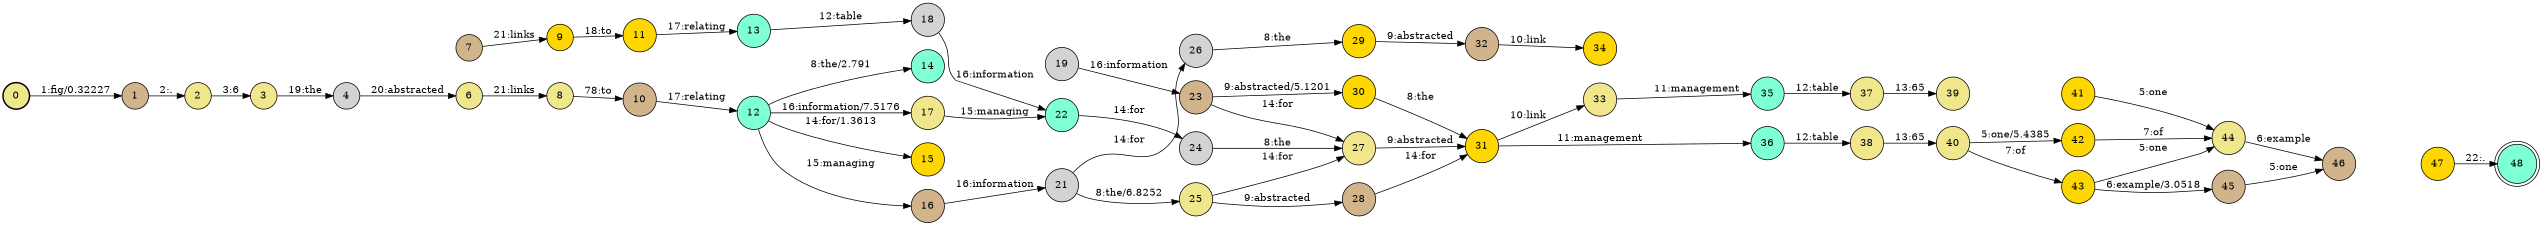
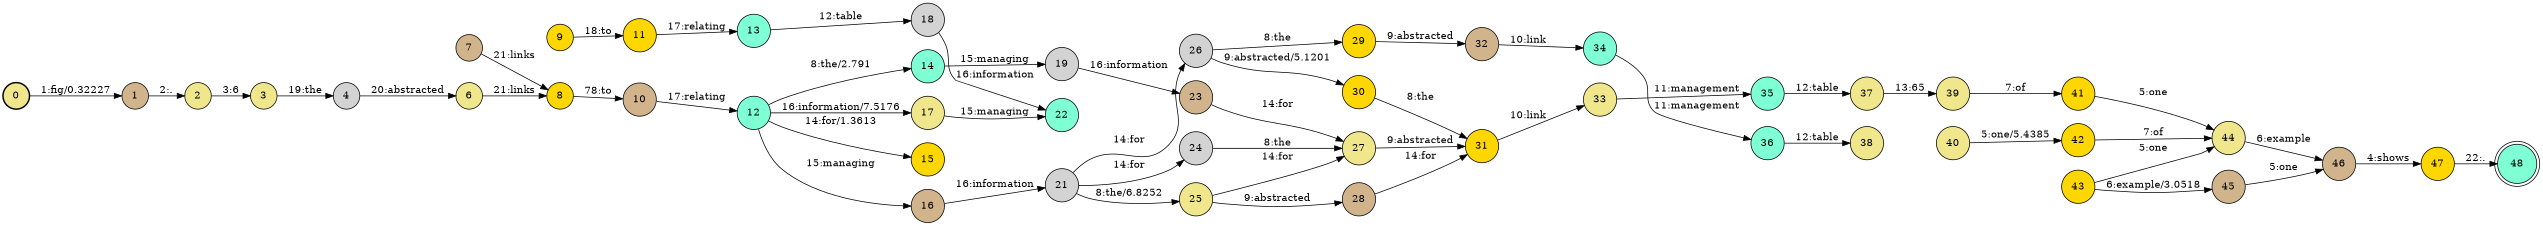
(511, 43) -> (511, 70)
(1600, 49) -> (1600, 49)
none -> (991, 65)
none -> (2012, 94)
(1274, 95) -> (1274, 72)
(560, 96) -> (560, 96)
(1128, 121) -> (1130, 181)
(1906, 143) -> none
(1621, 145) -> (1663, 116)
none -> (2385, 164)
(2011, 167) -> none
